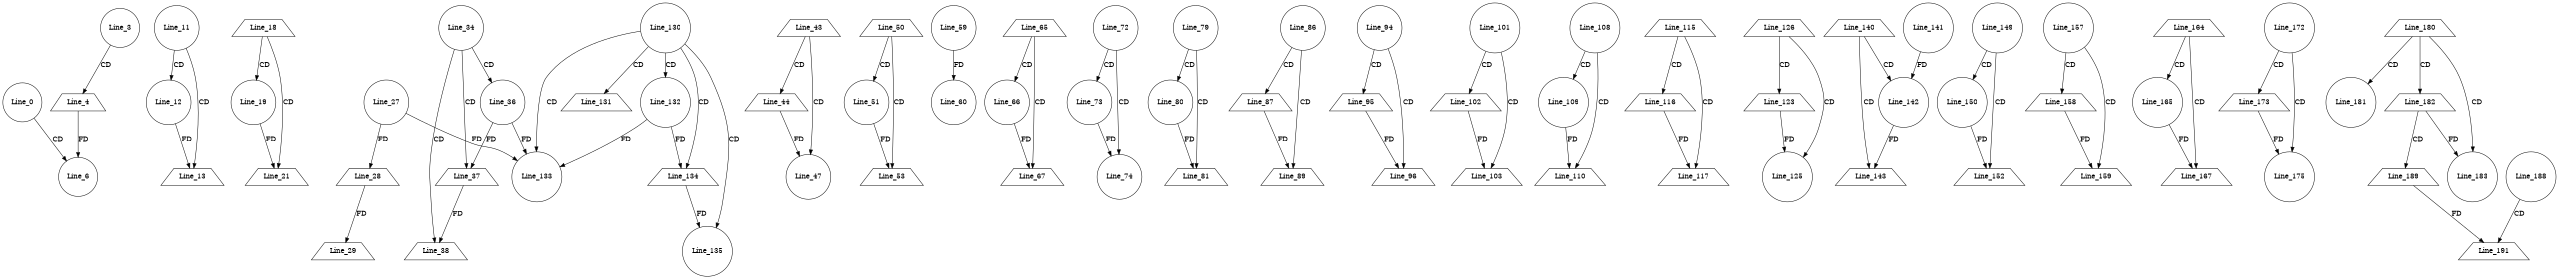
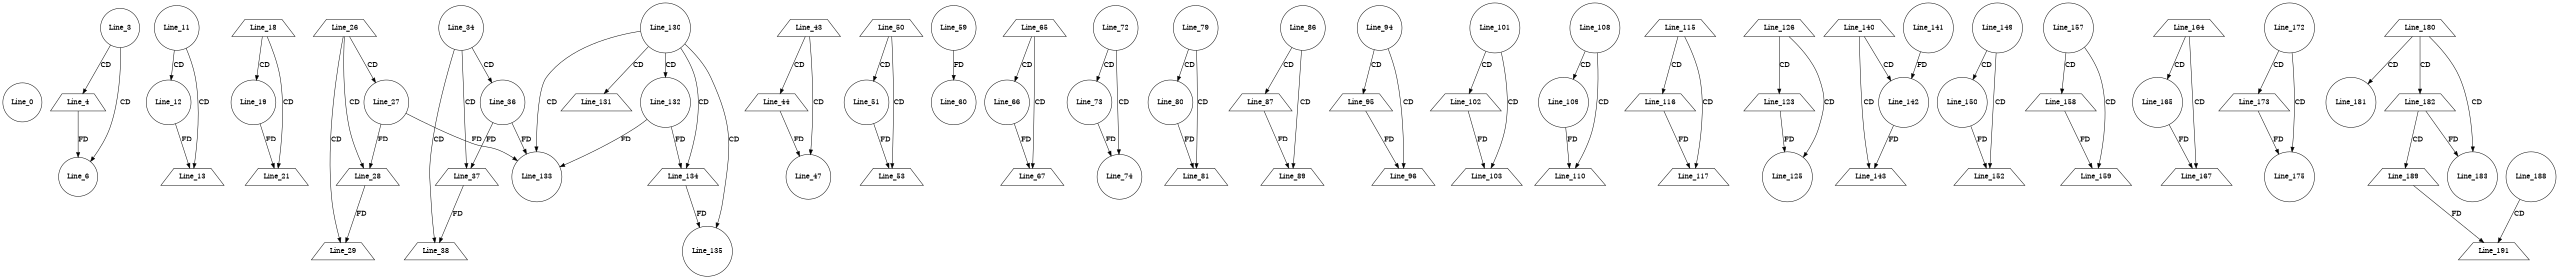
none -> (345, 28)
(49, 138) -> (116, 105)
